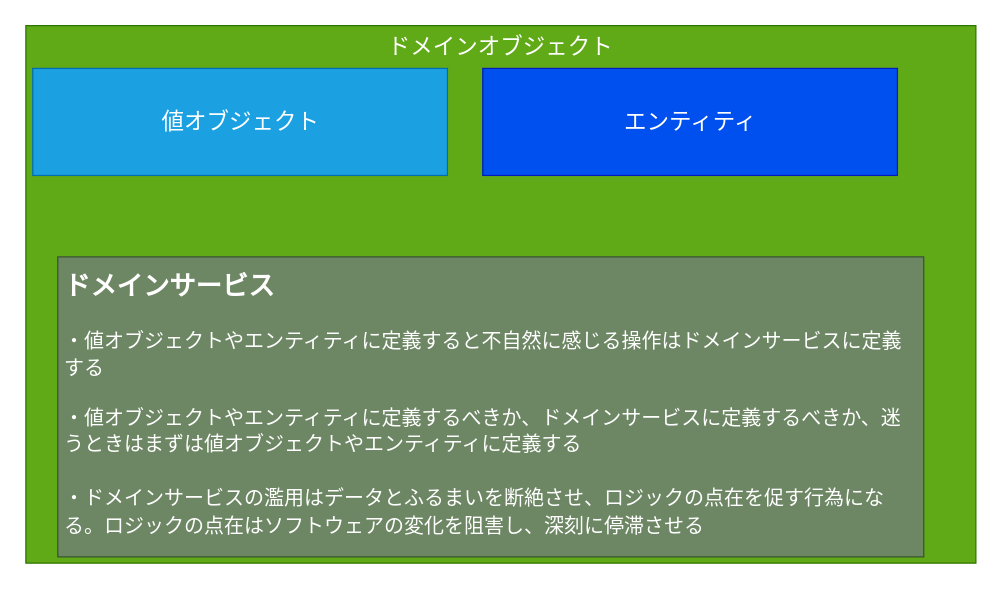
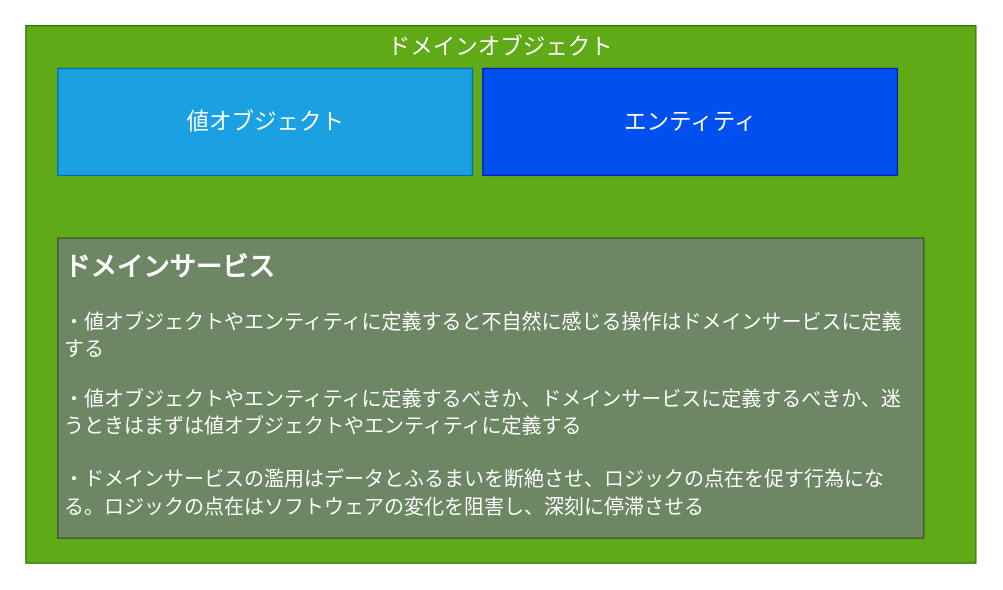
(240, 122) -> (265, 122)
(491, 407) -> (491, 388)
